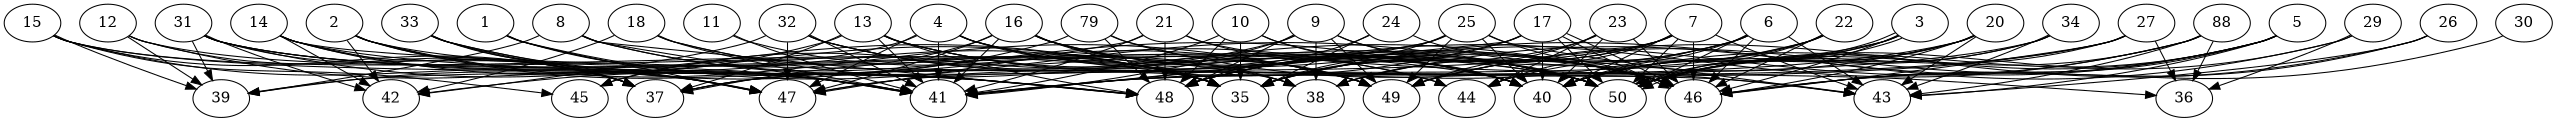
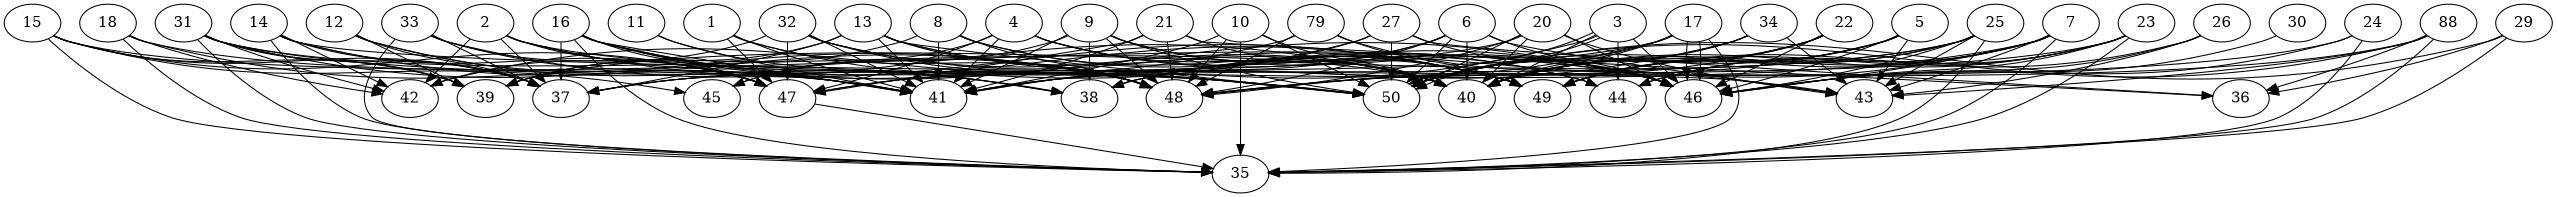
(1084, 60) -> (1009, 135)
none -> (1670, 72)
